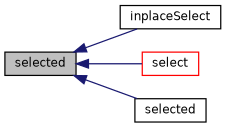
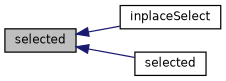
(170, 64) -> none
